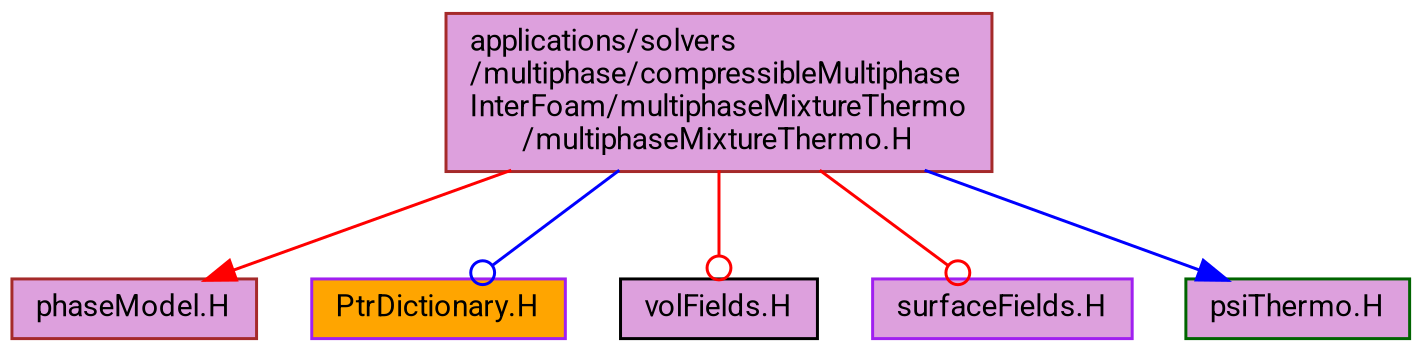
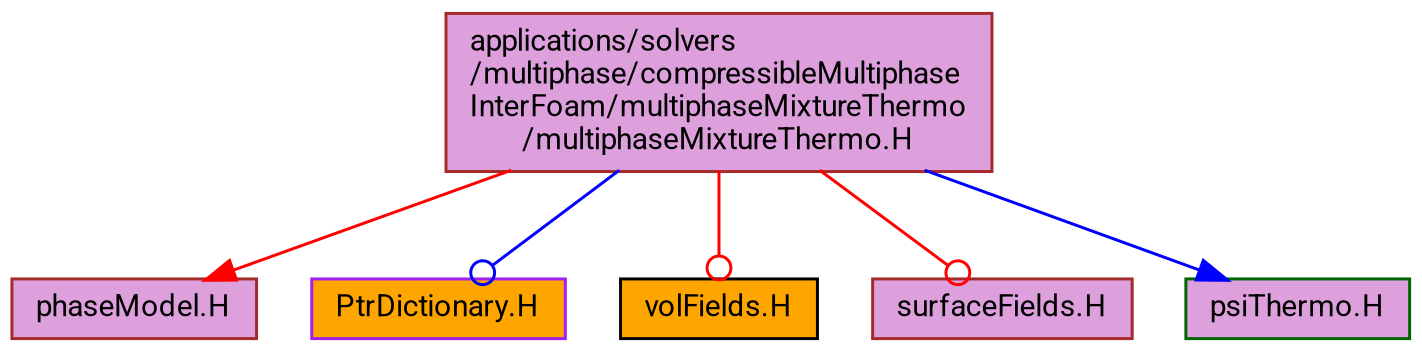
(719, 309) -> (719, 309)
(1002, 309) -> (1002, 309)
